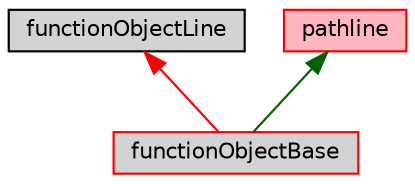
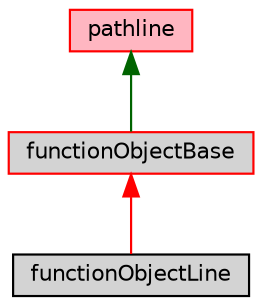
(189, 100) -> (131, 226)
